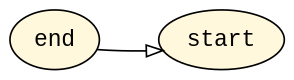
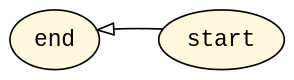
(122, 51) -> (138, 29)
